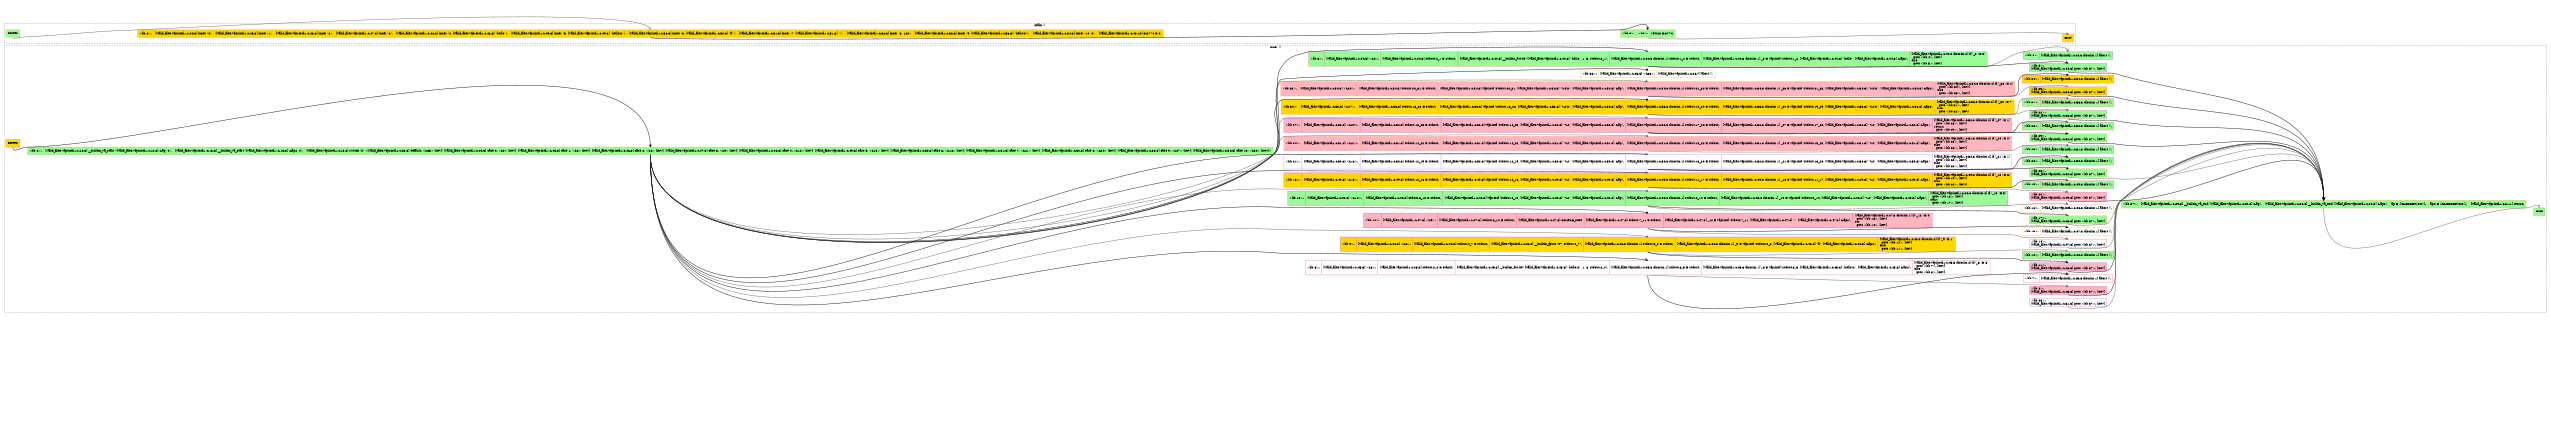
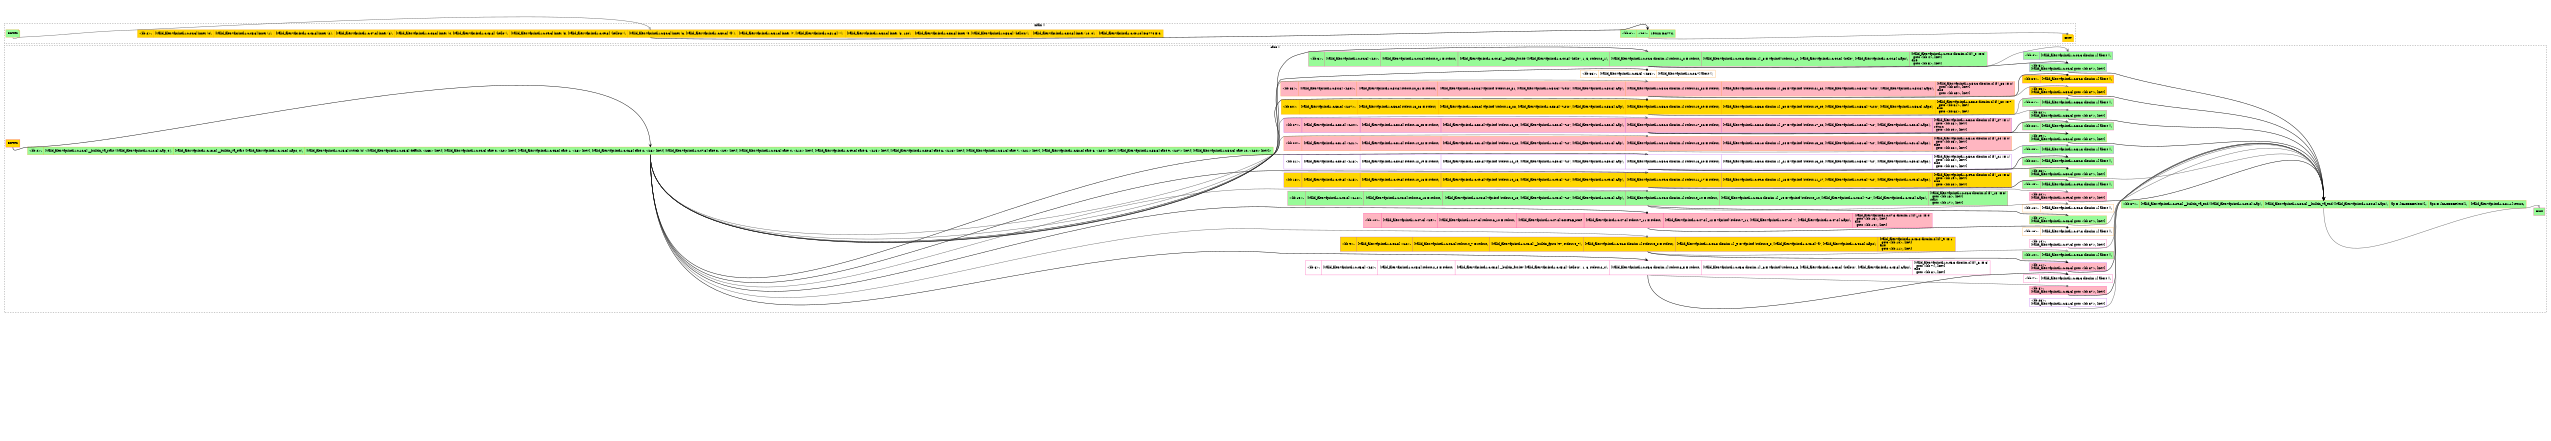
(1275, 48) -> (1275, 48)
(1857, 222) -> (1858, 222)
(1857, 230) -> (1857, 230)
(1857, 235) -> none
